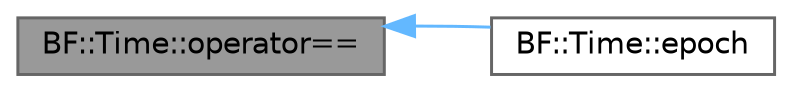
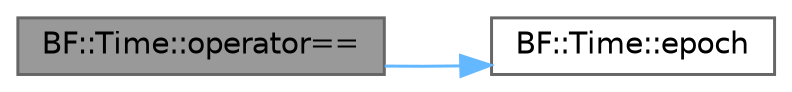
(453, 26) -> (423, 66)
